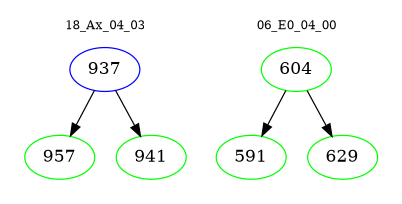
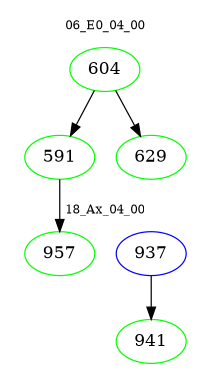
(105, 26) -> (105, 210)
(85, 108) -> (60, 206)
